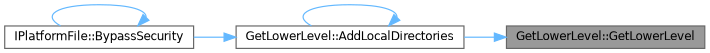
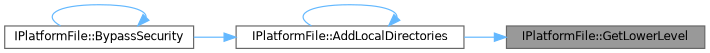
(350, 37) -> (350, 37)
(606, 37) -> (606, 37)
